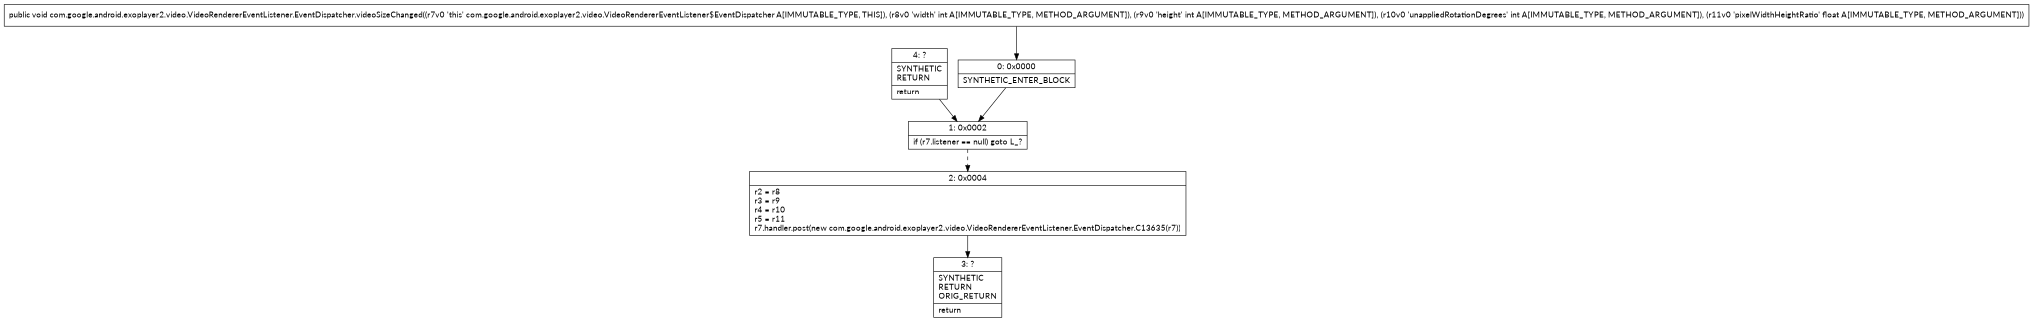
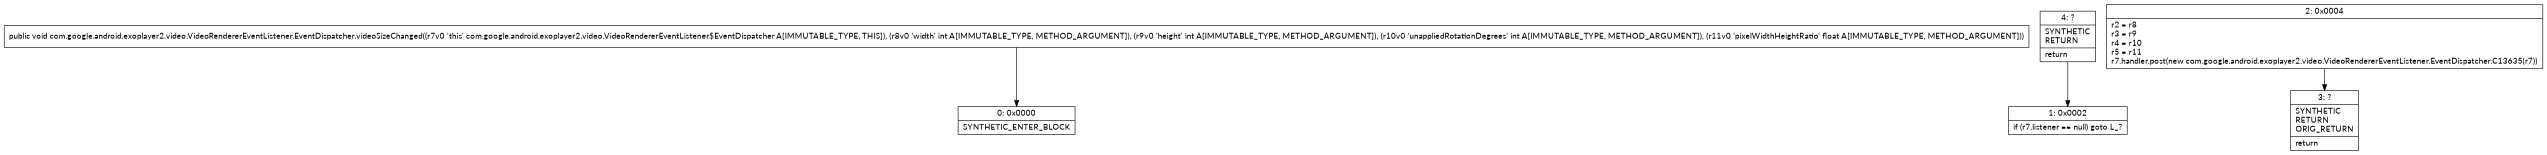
(994, 102) -> none
(968, 157) -> none
